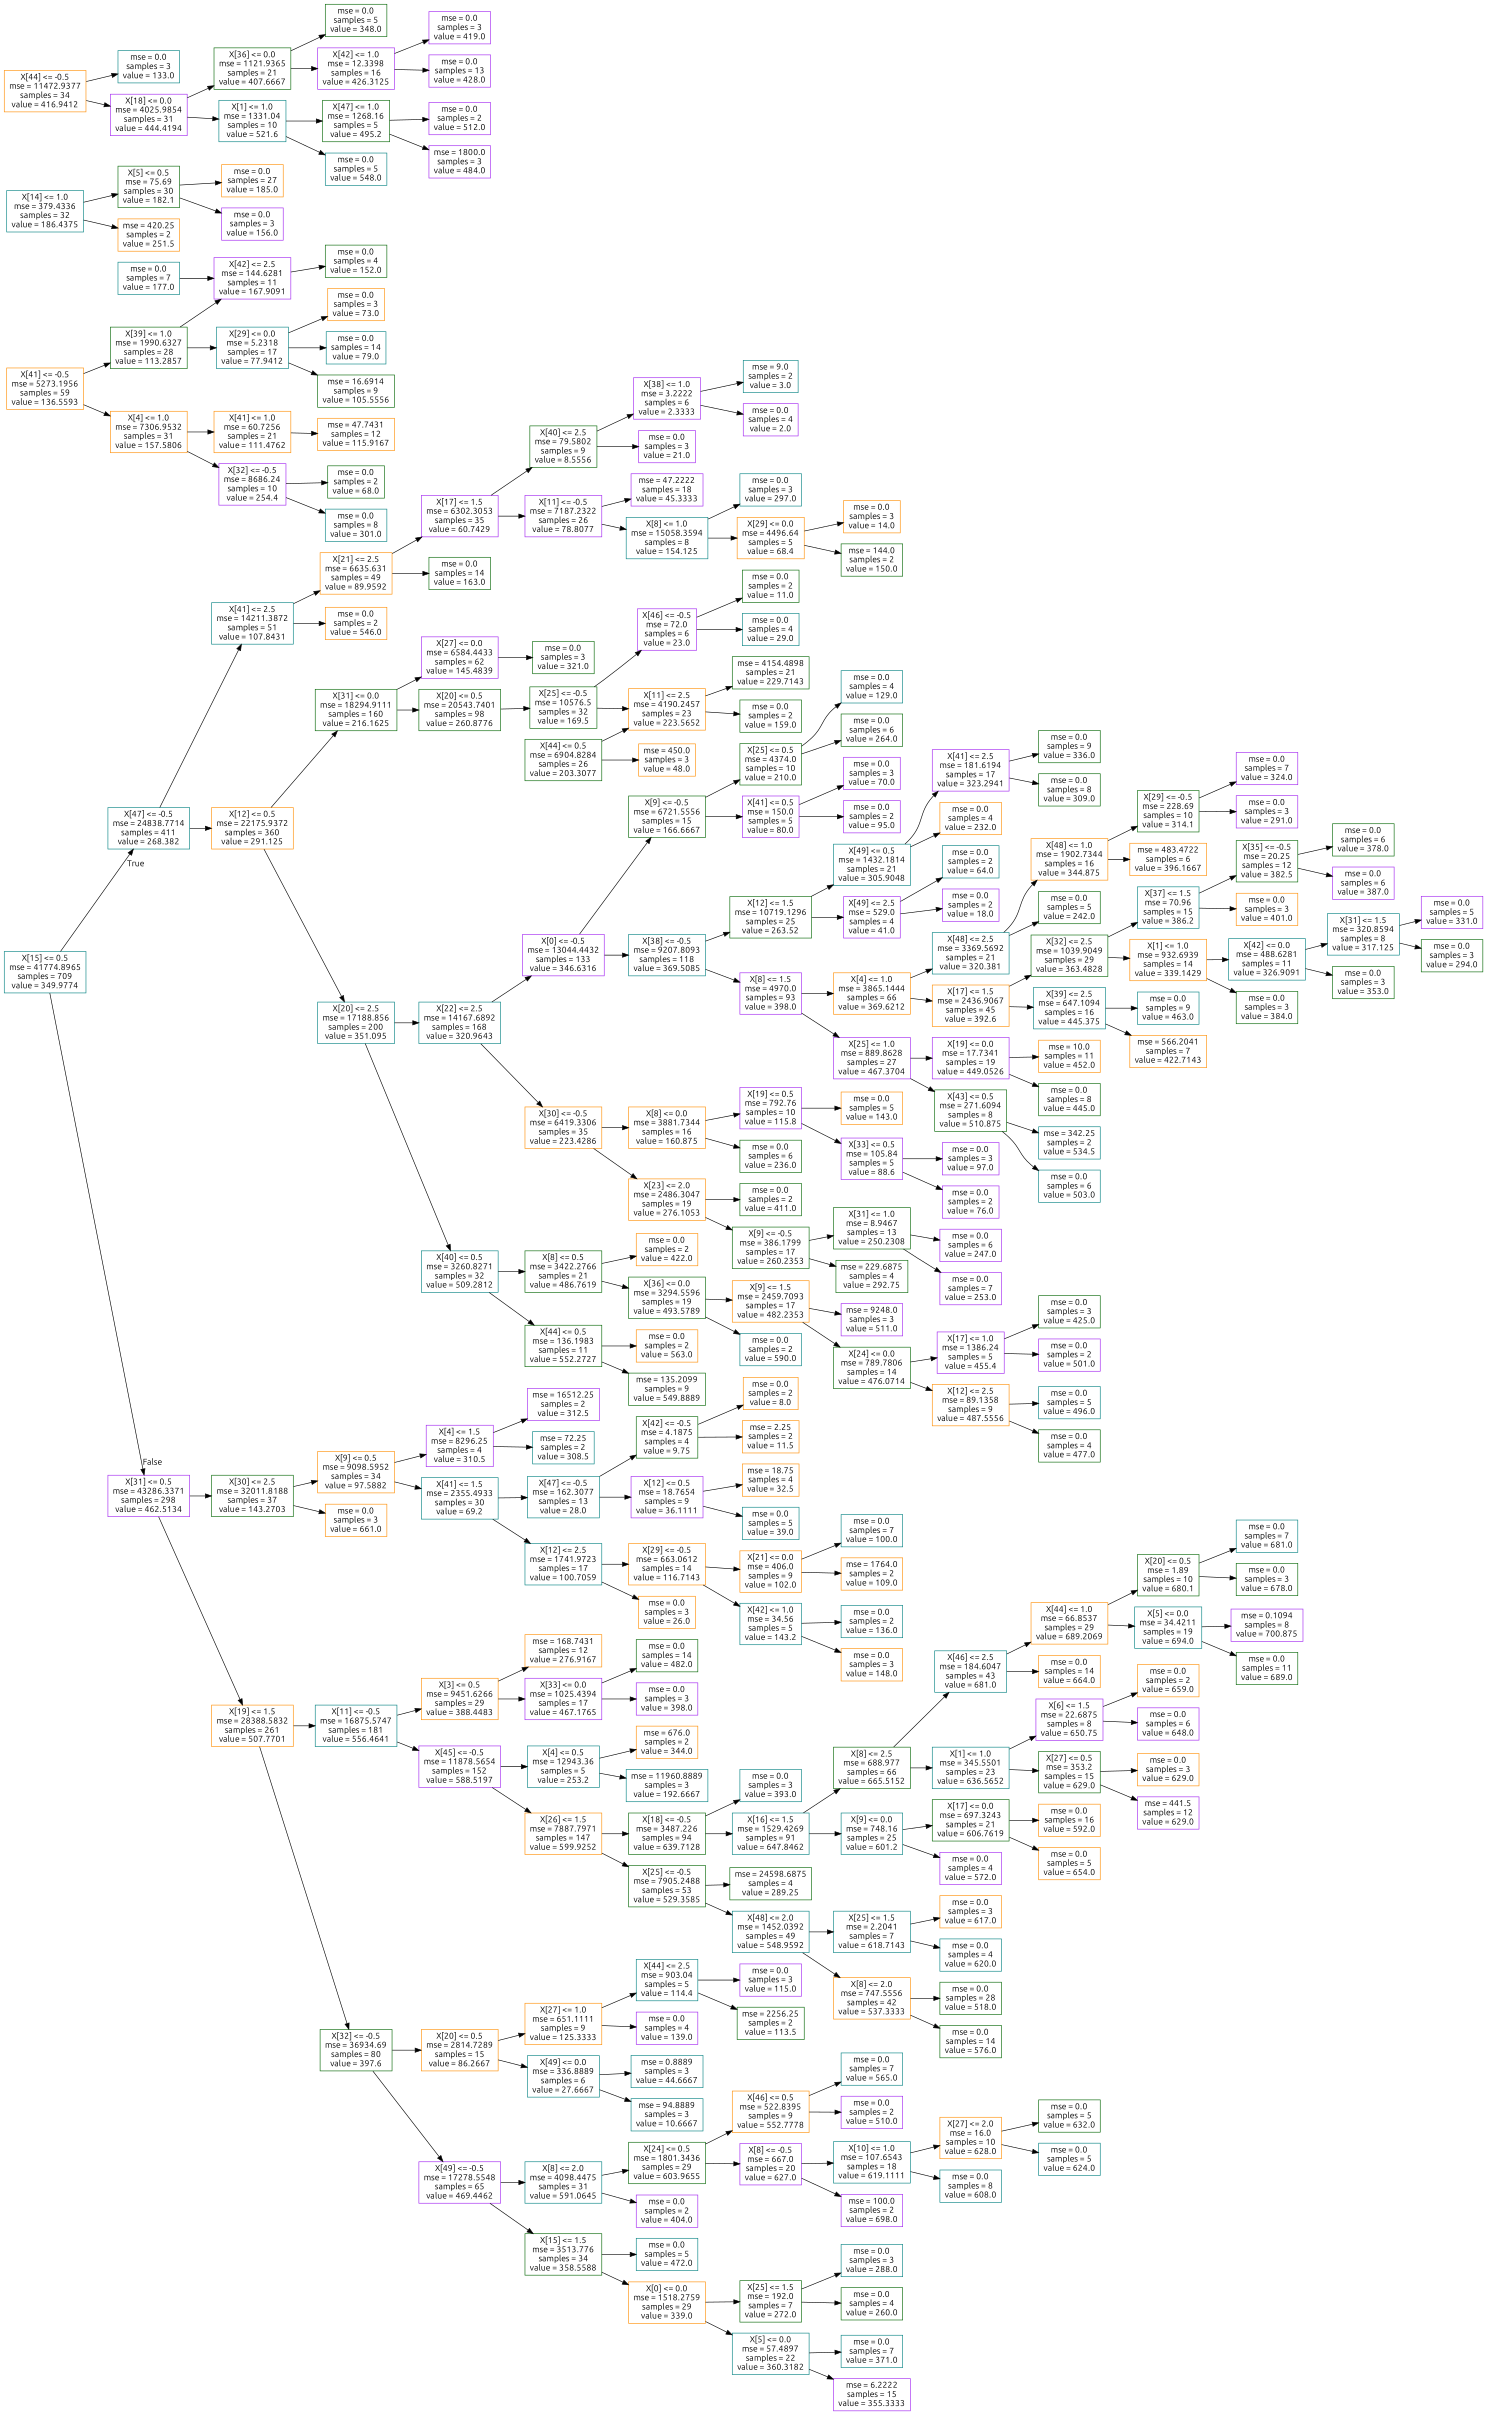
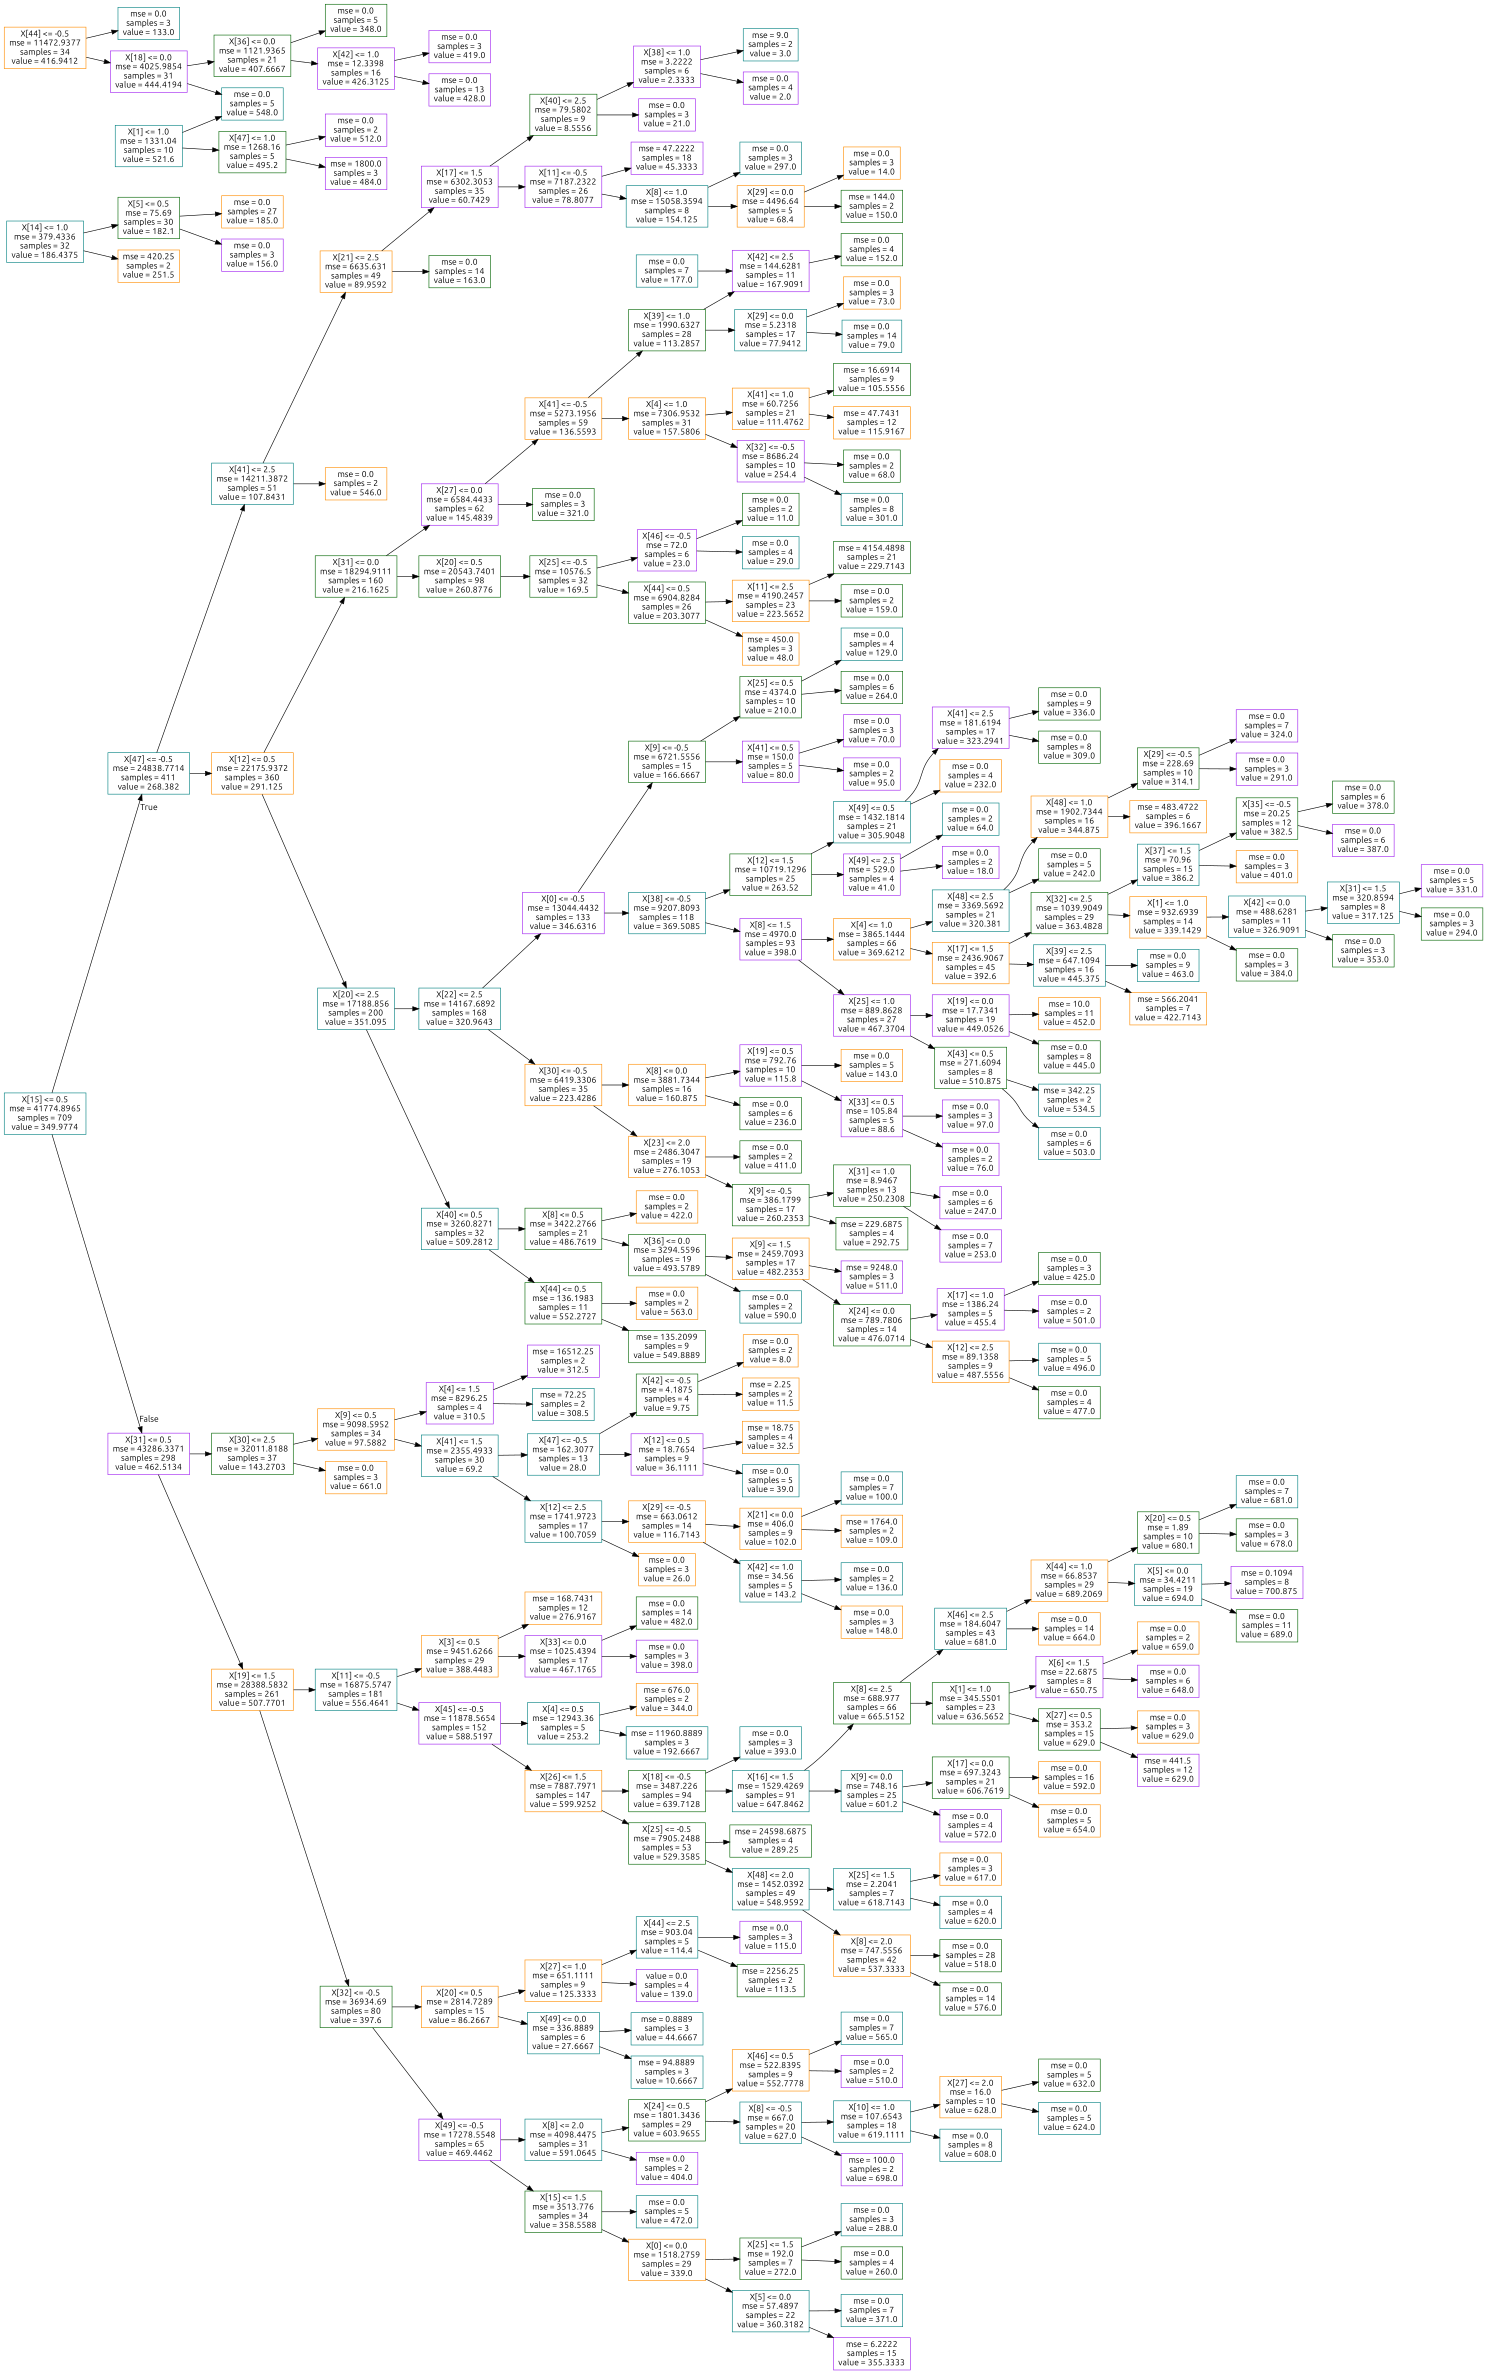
(200, 118) -> (201, 88)
(300, 368) -> (818, 395)
none -> (509, 464)
(610, 708) -> (610, 588)
(971, 1768) -> (971, 1703)
(667, 2028) -> (667, 1986)
(771, 2164) -> (771, 2123)
